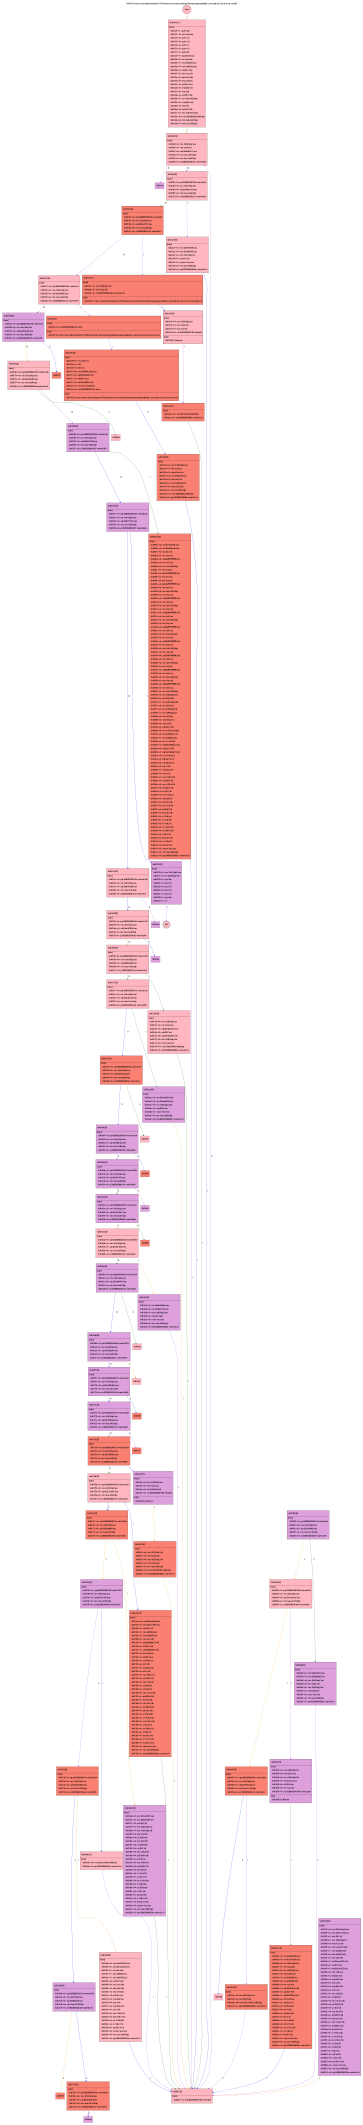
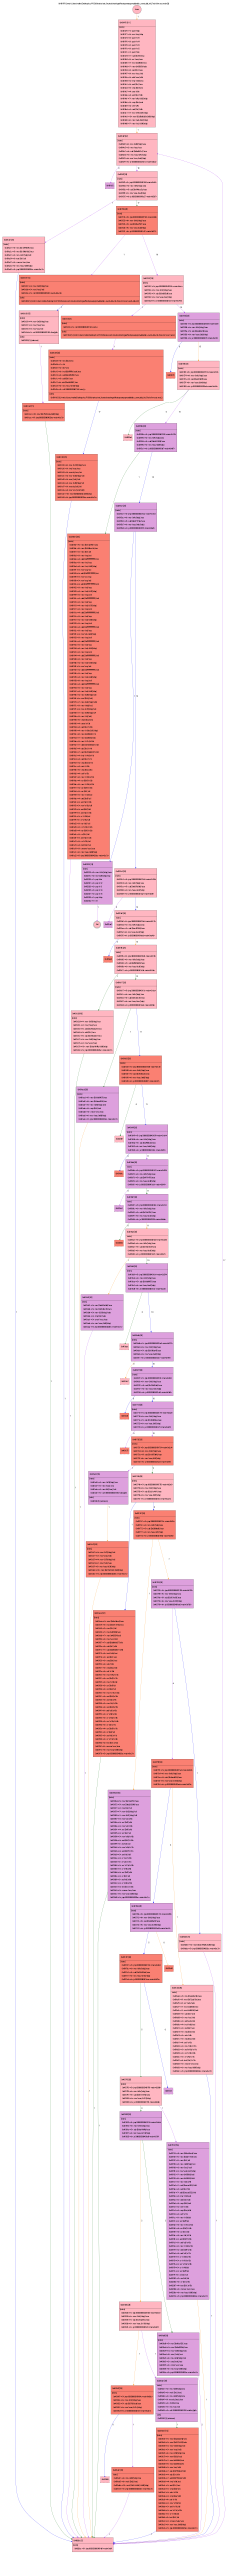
(155, 959) -> (108, 959)
none -> (141, 2091)
